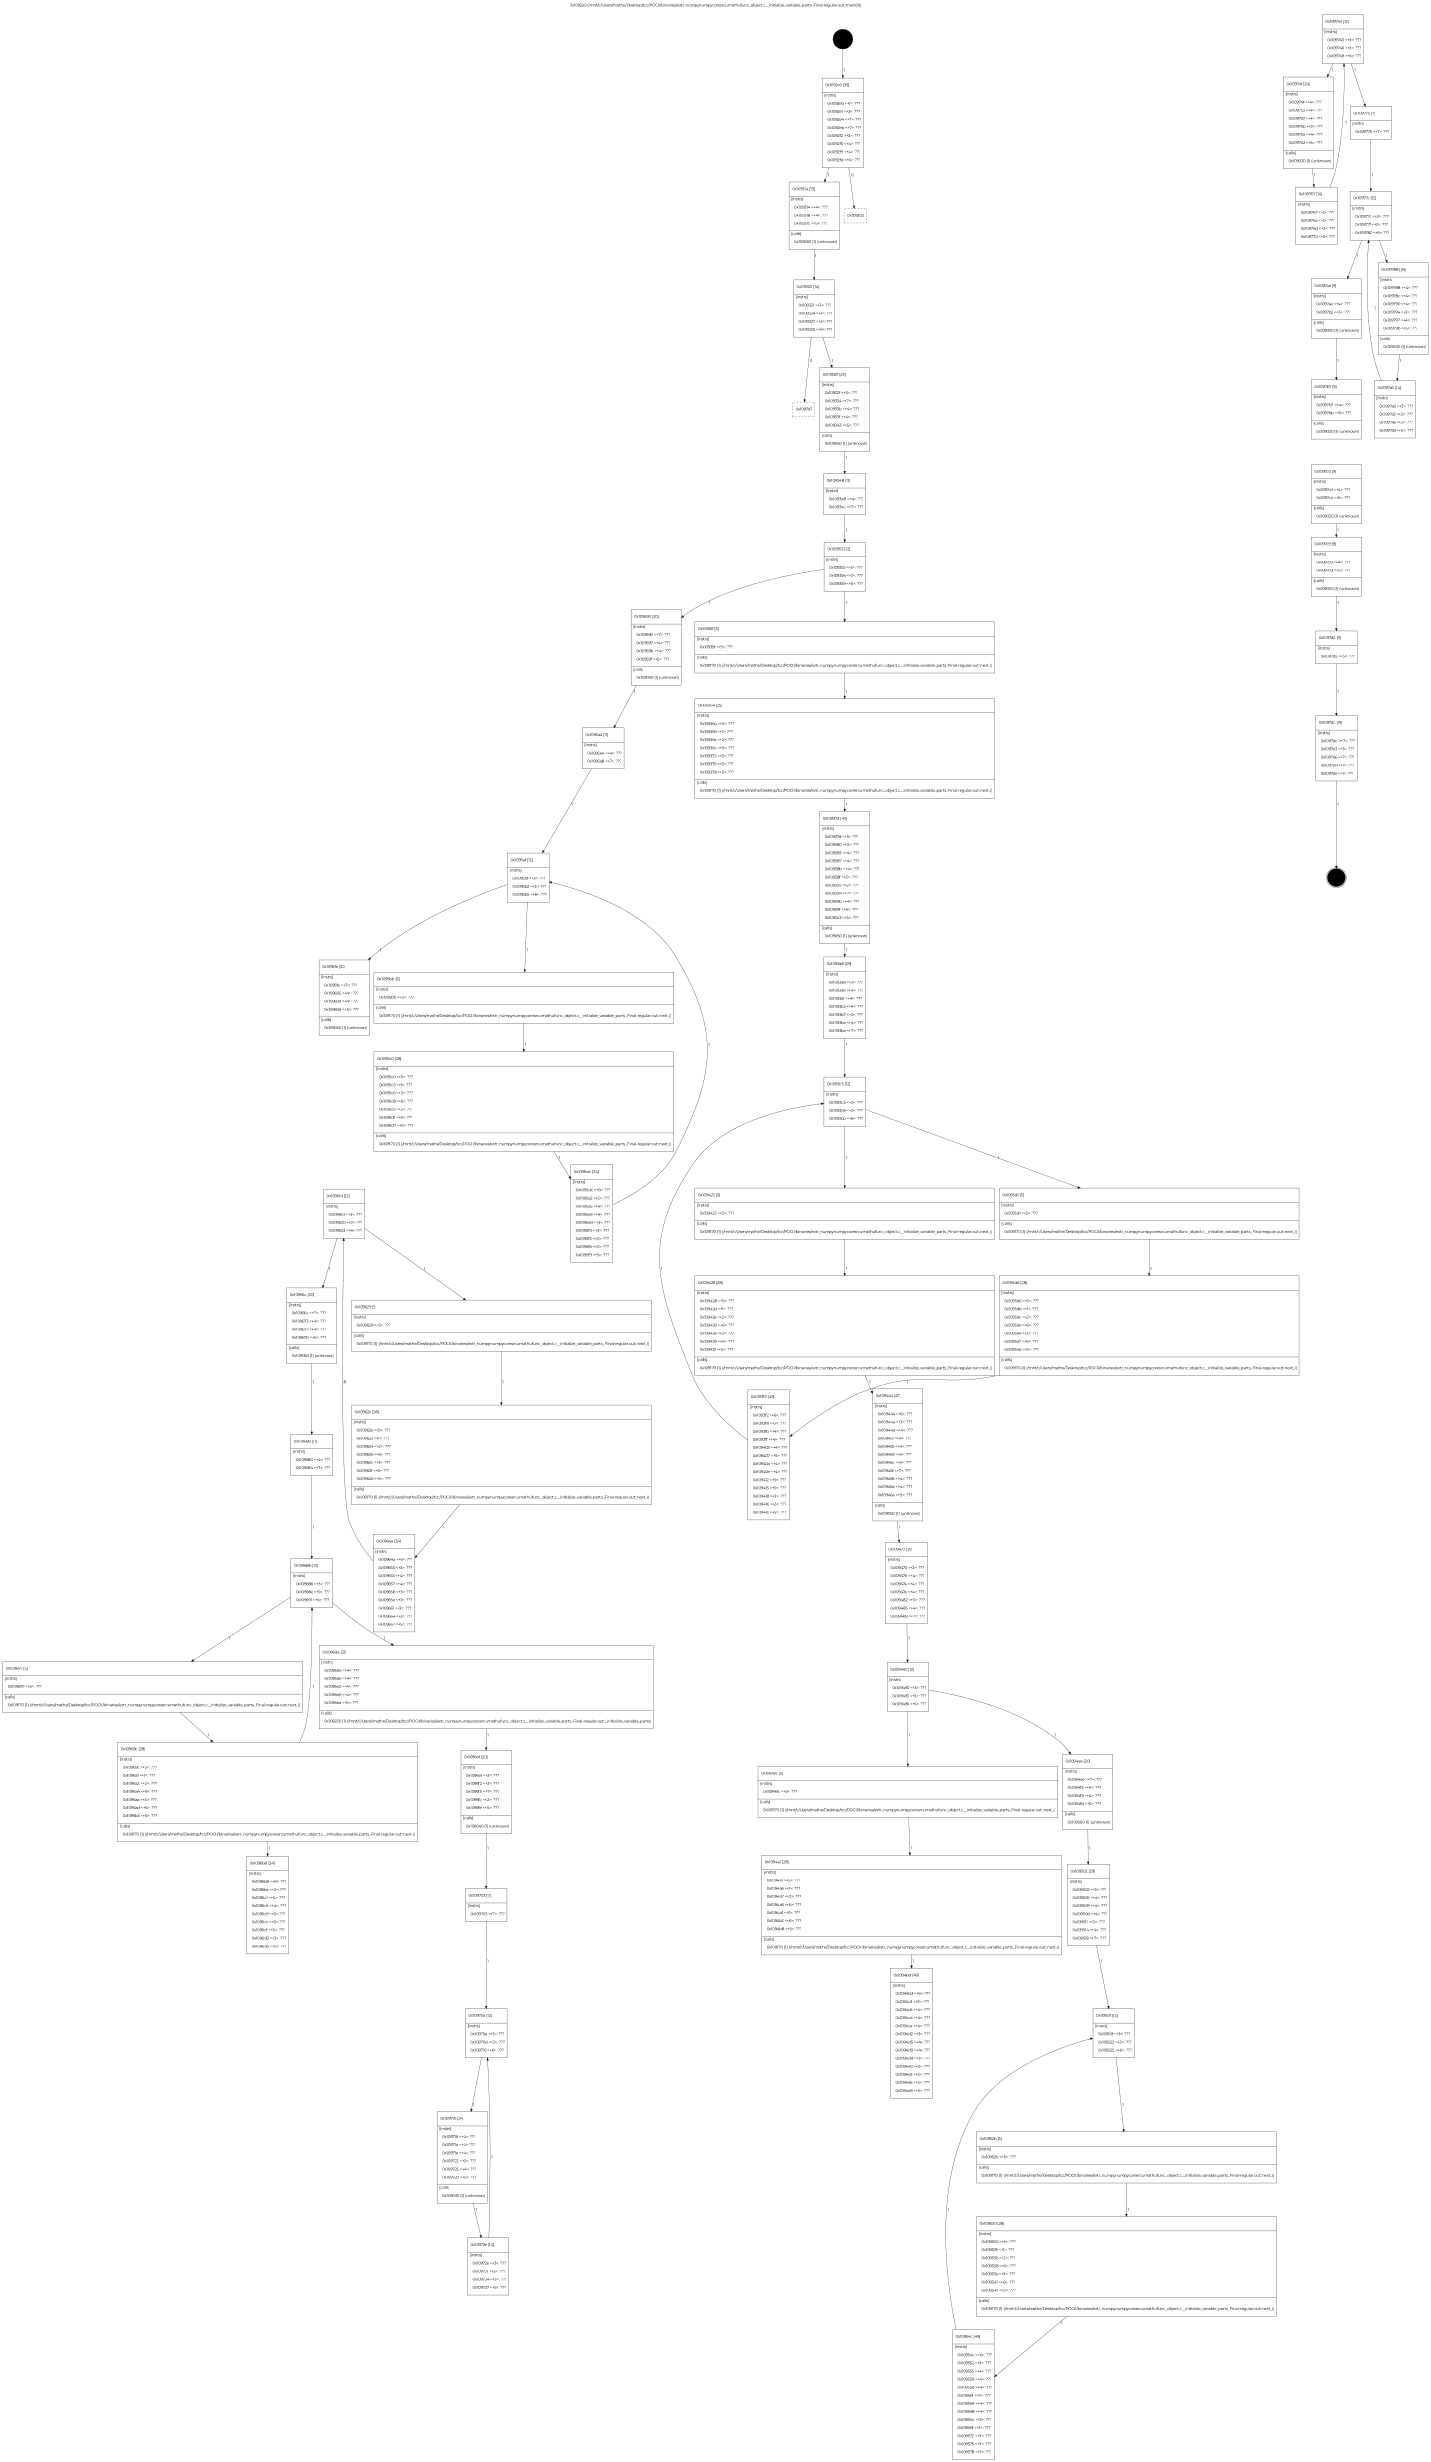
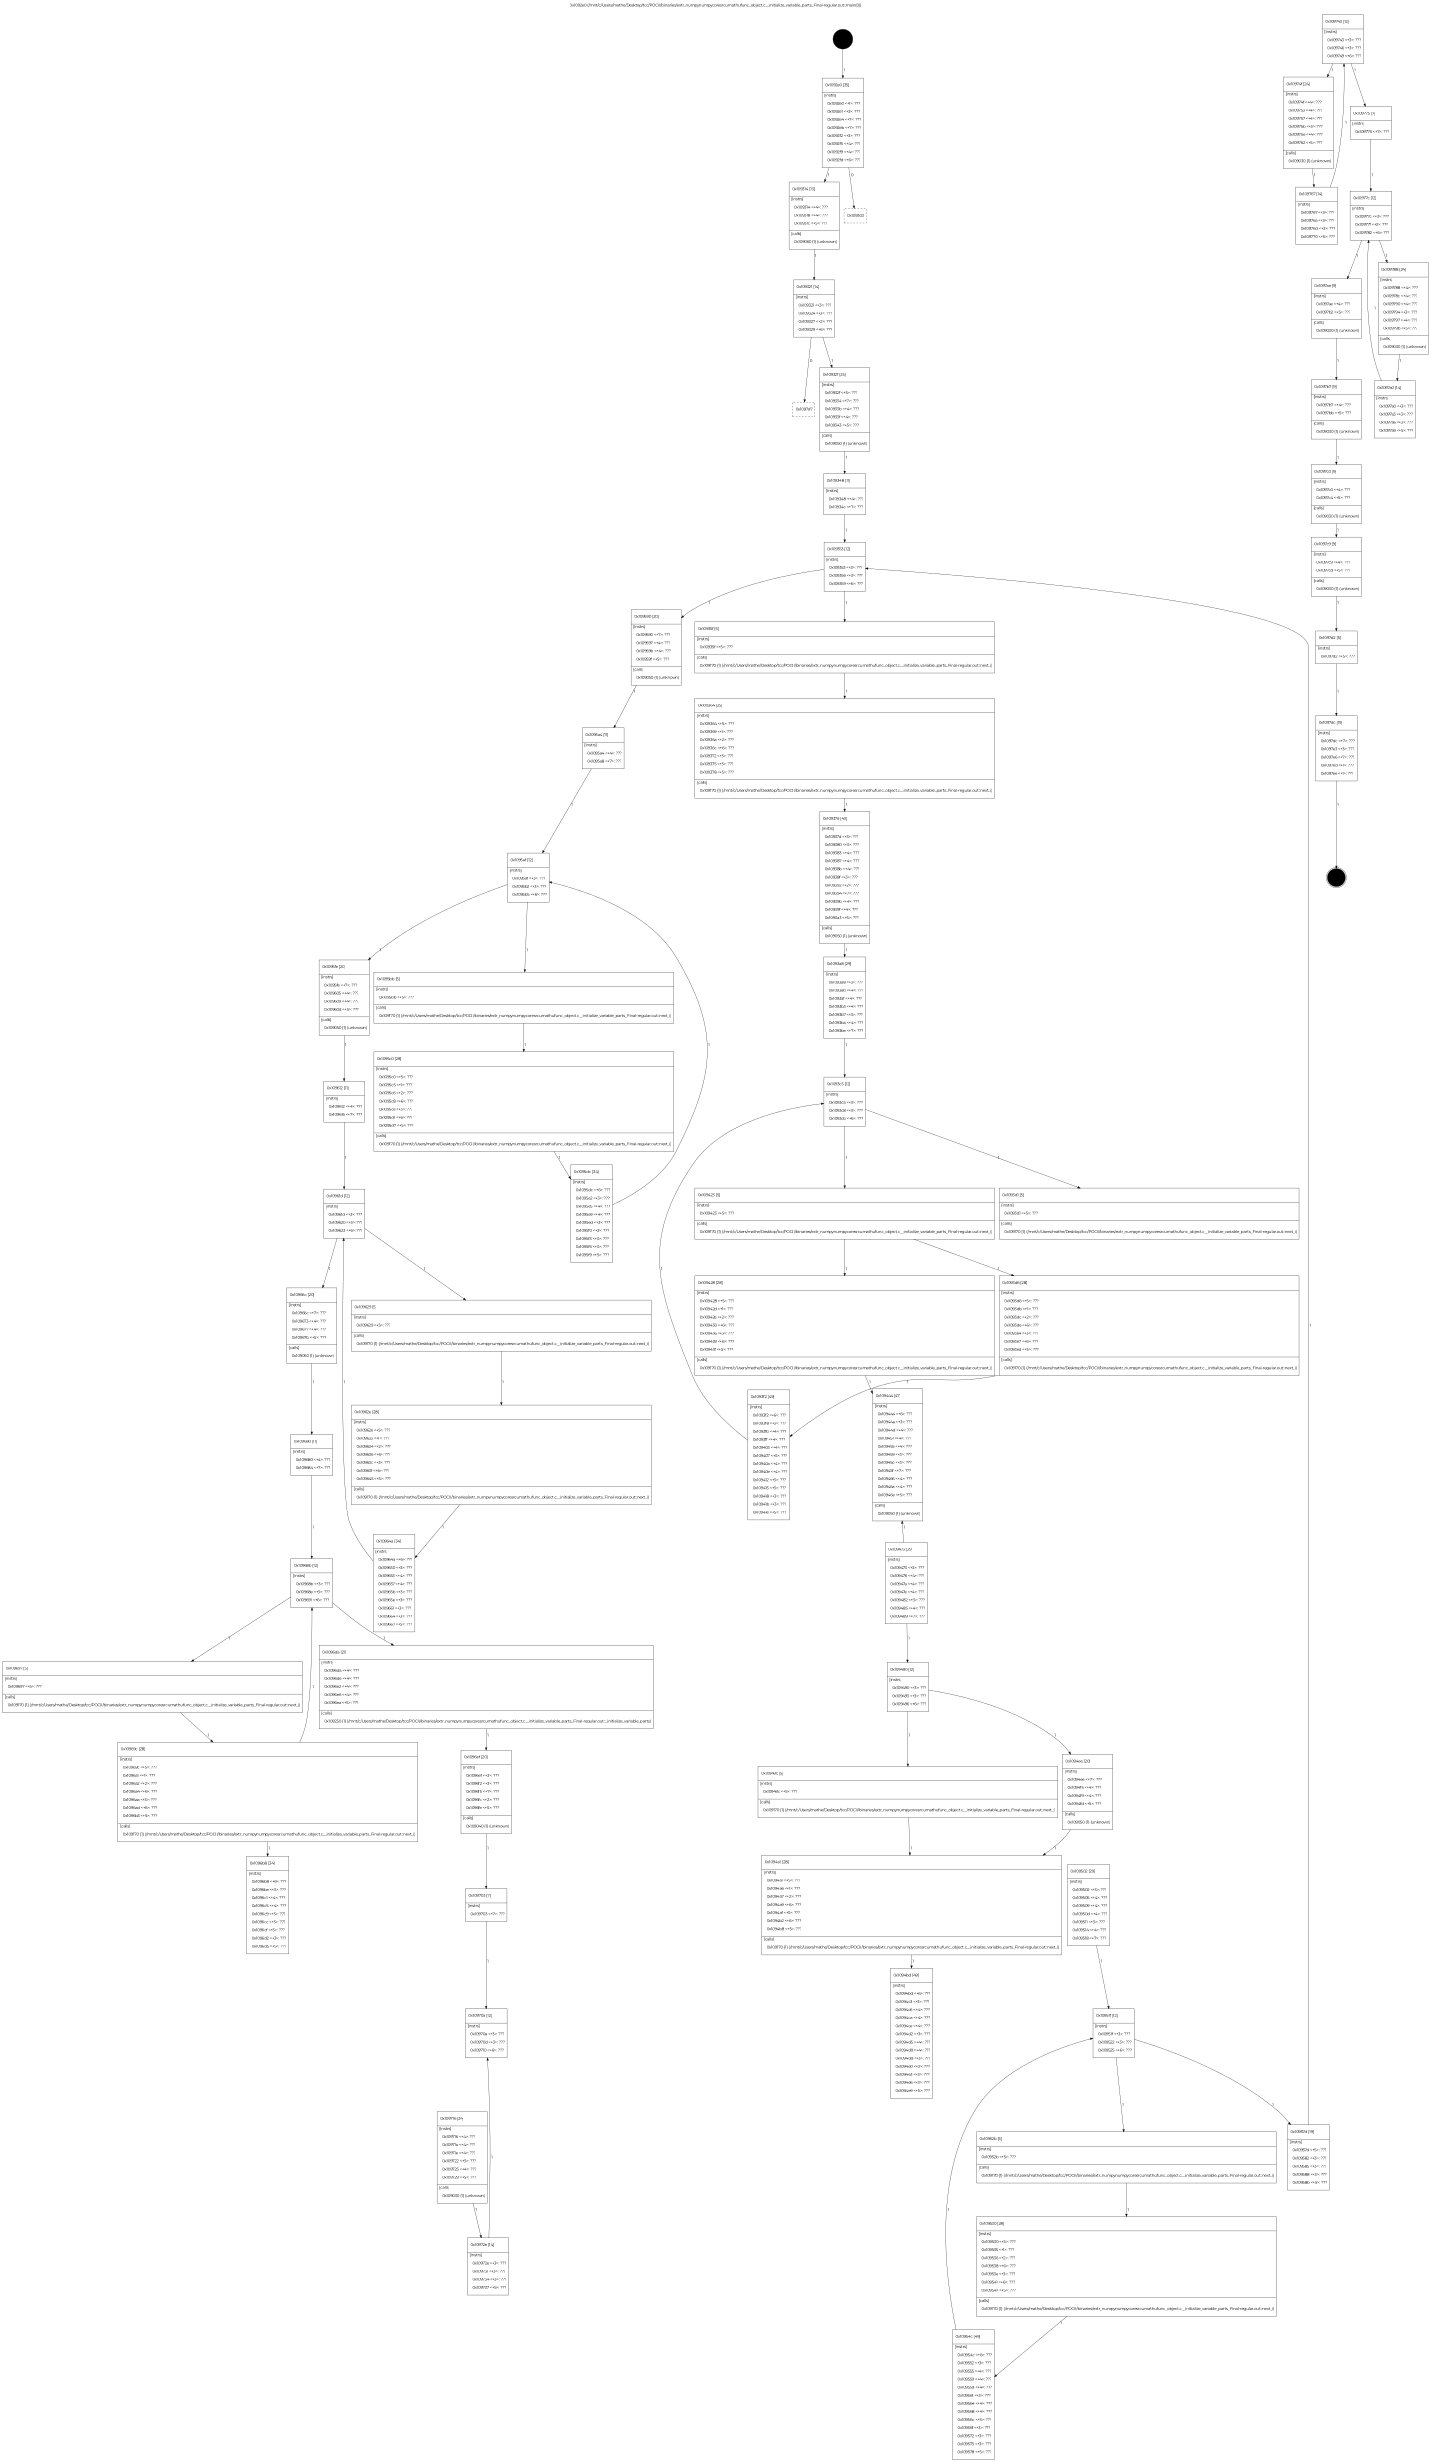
none -> (1336, 450)
none -> (344, 1102)
(1149, 1256) -> (963, 1257)
(344, 1382) -> (344, 1382)
(898, 1530) -> (903, 1533)
(1088, 1846) -> (1059, 1843)
(477, 2083) -> none
none -> (1308, 2157)
